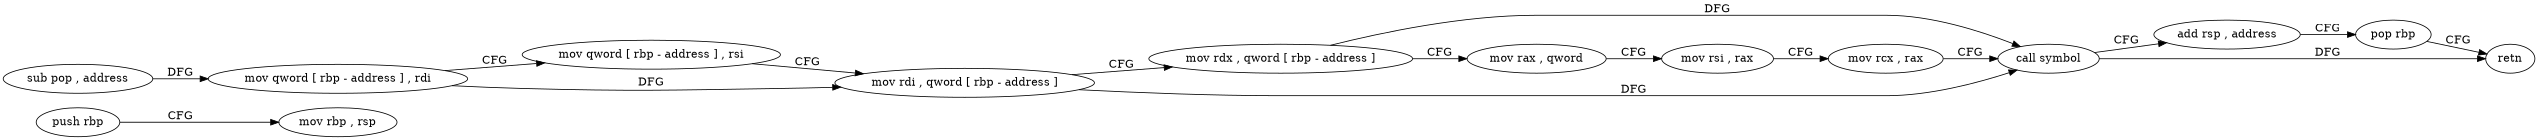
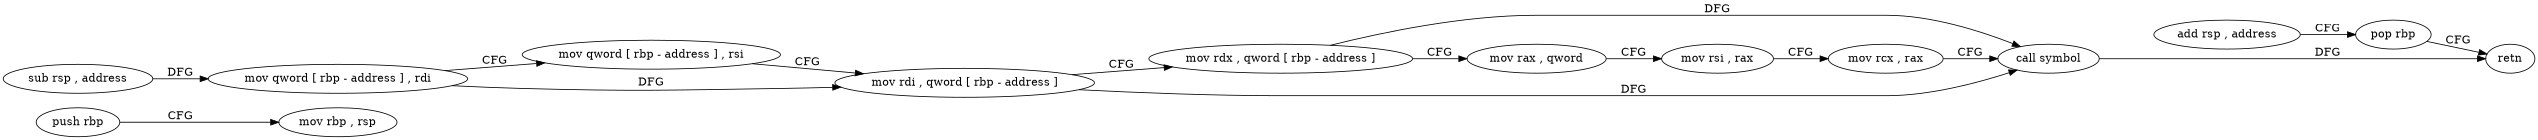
(2126, 48) -> none
(78, 79) -> (78, 79)
